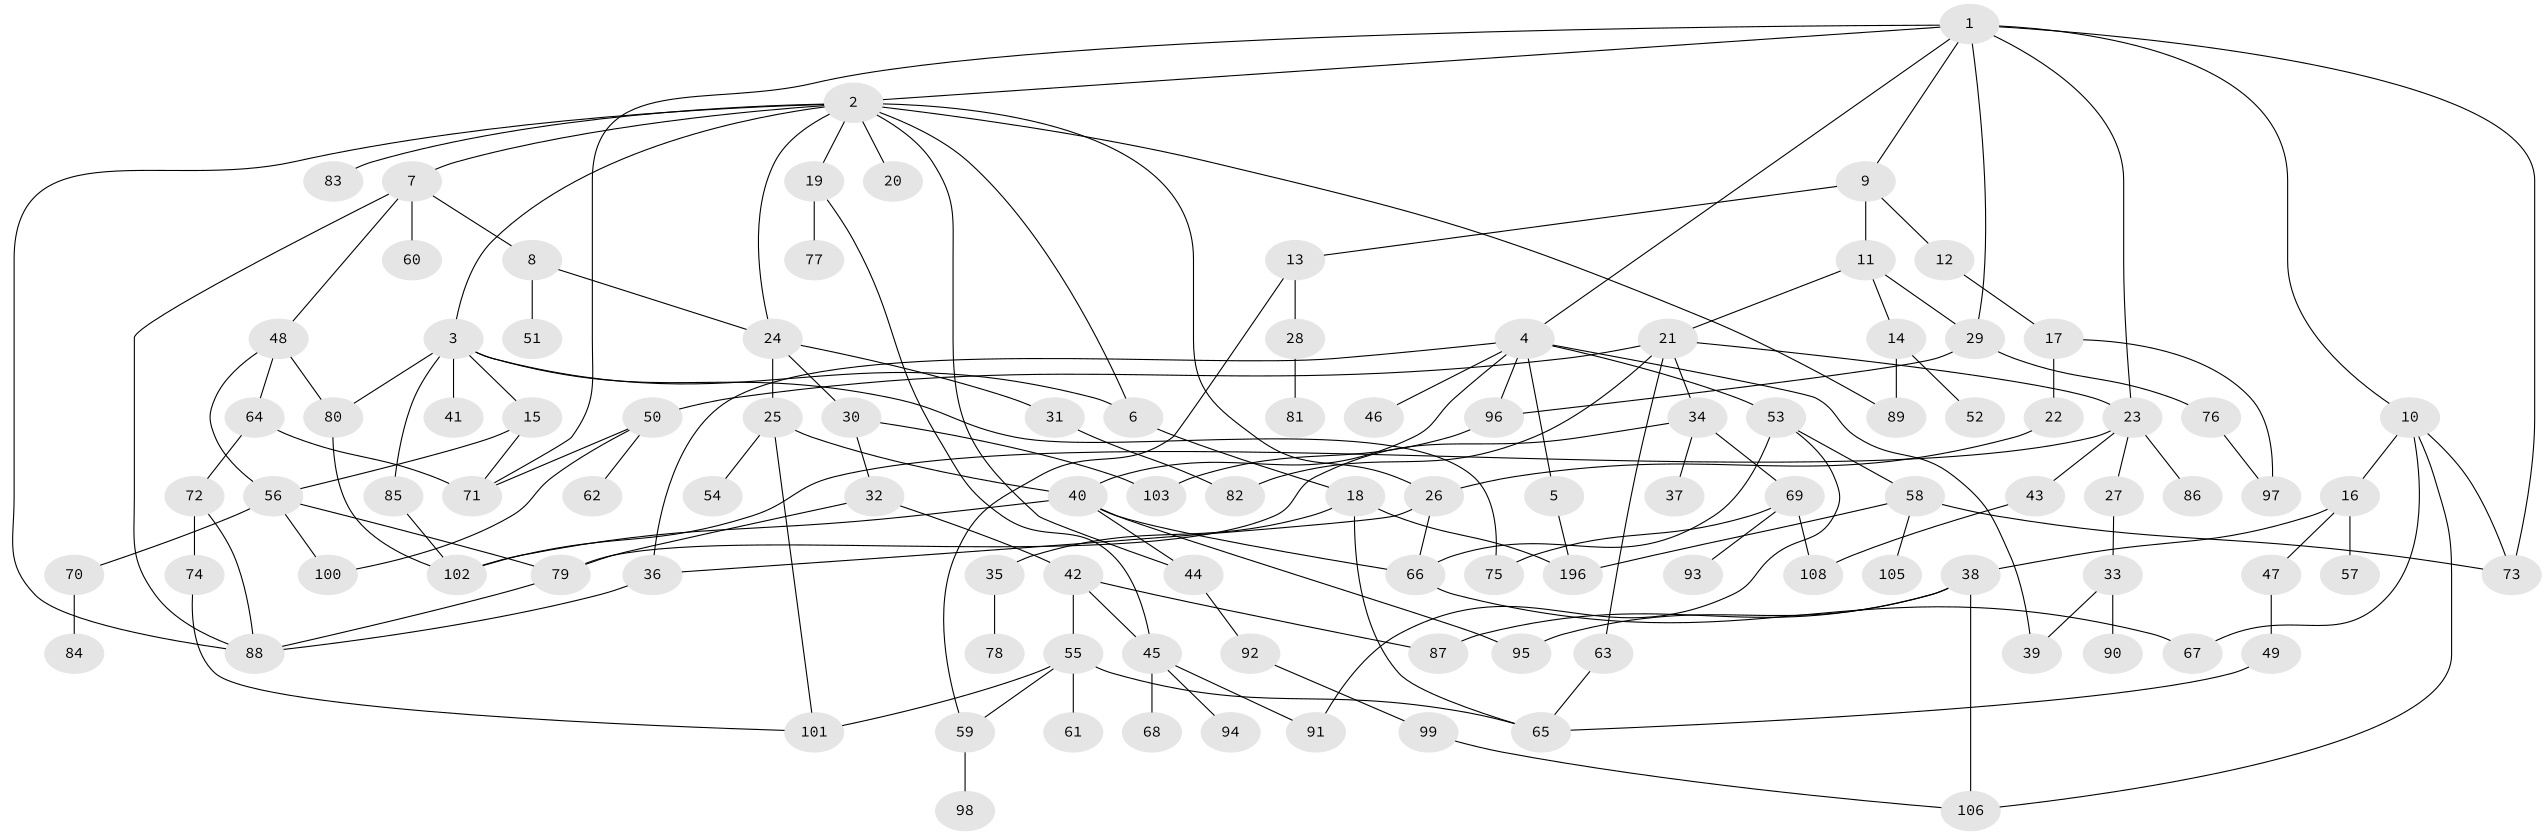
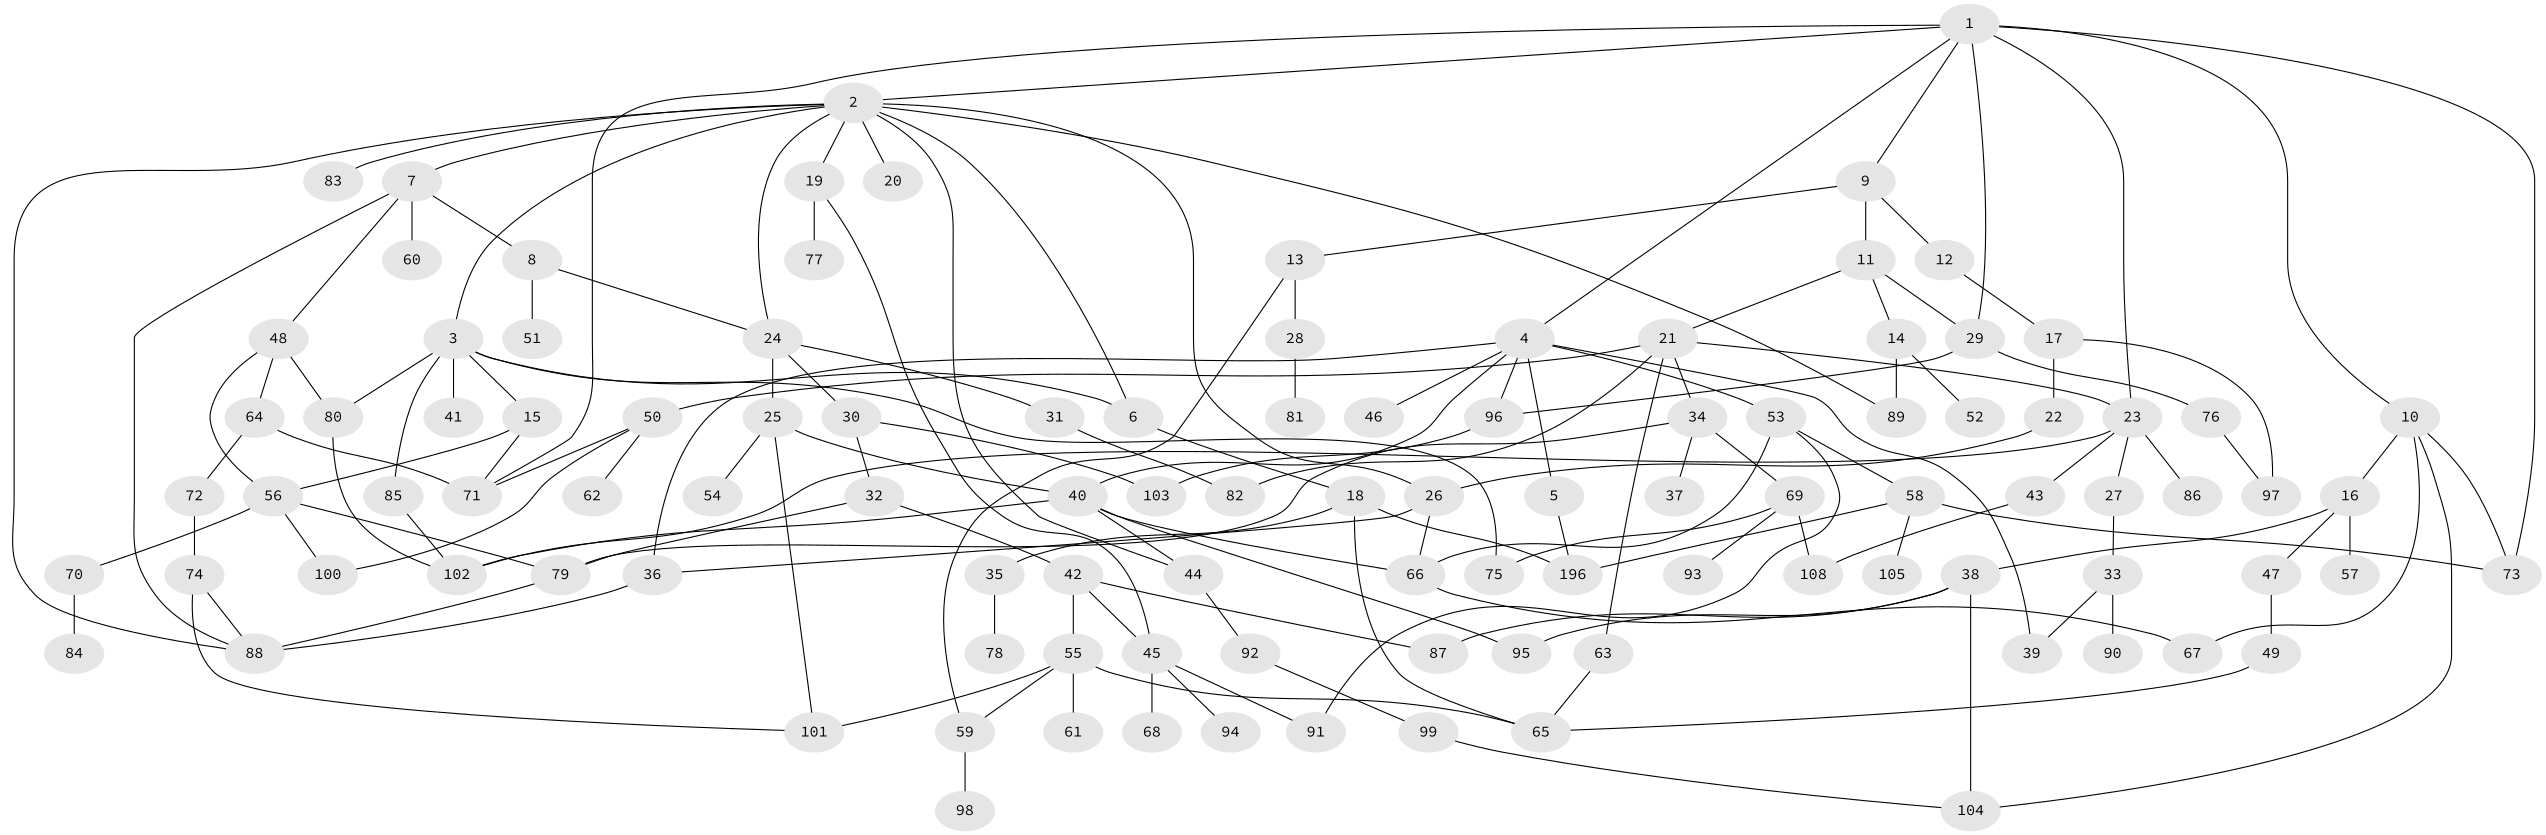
(239, 571) -> (225, 614)
(1971, 811) -> (1971, 811)
